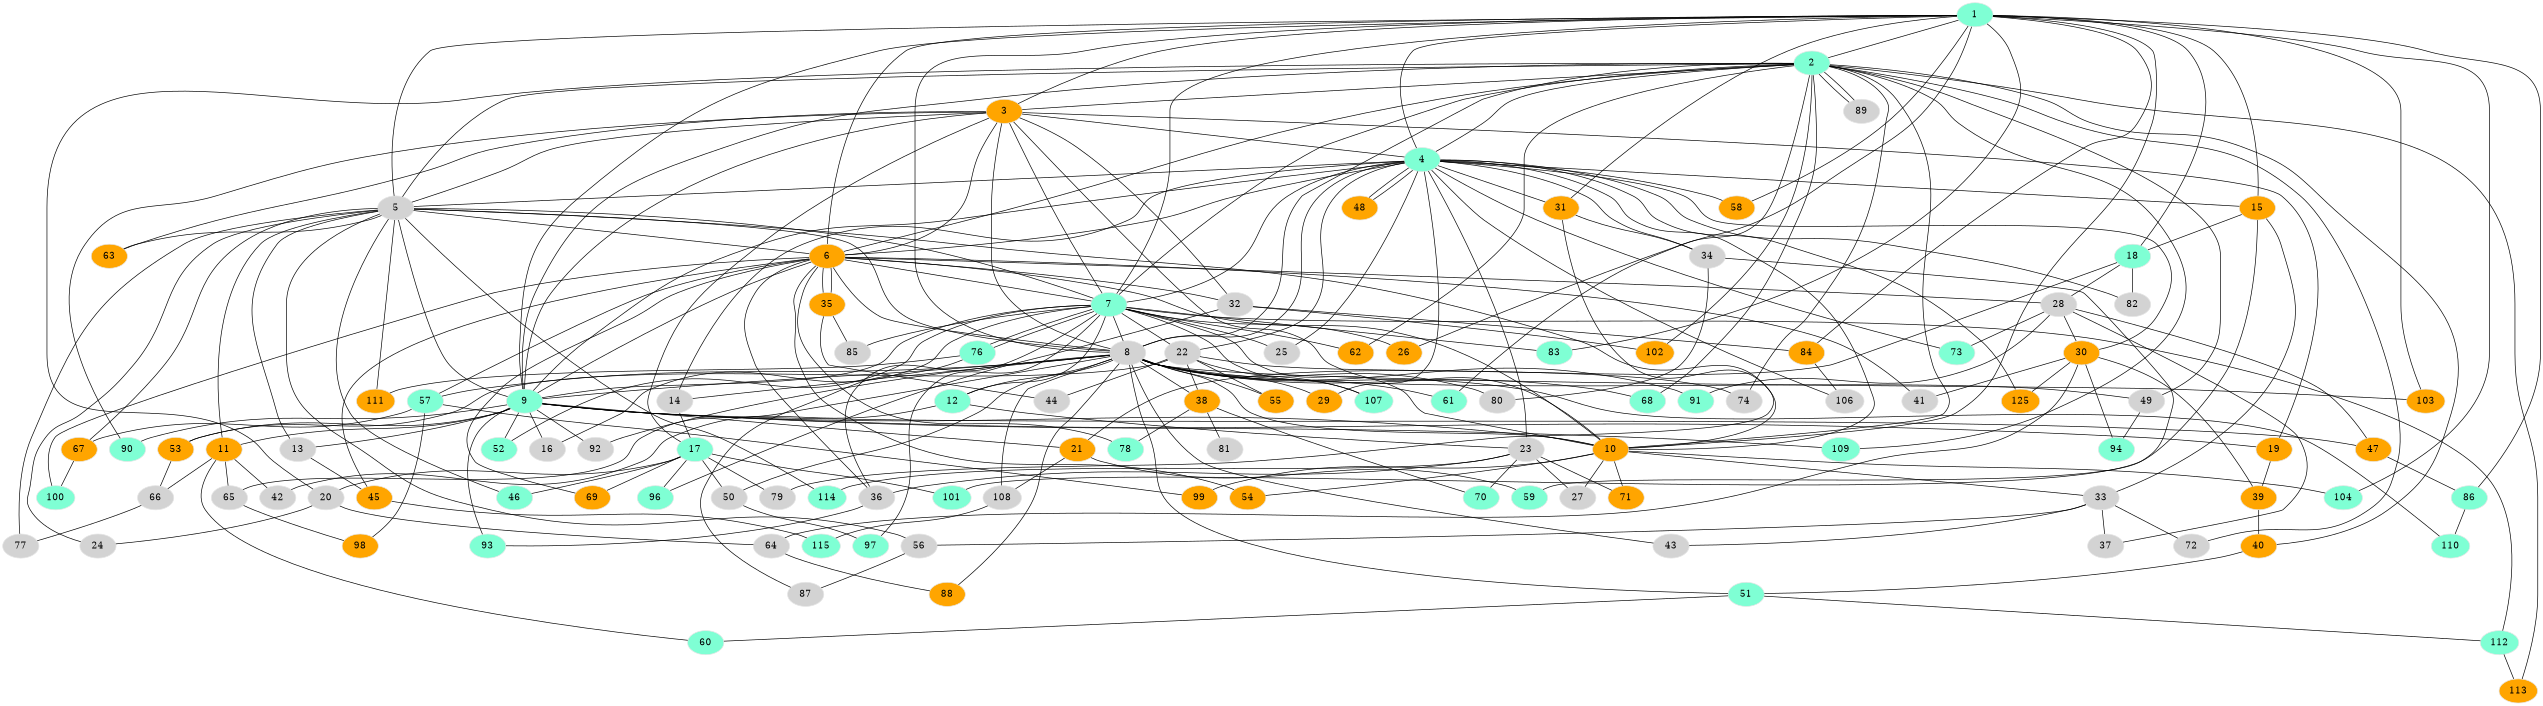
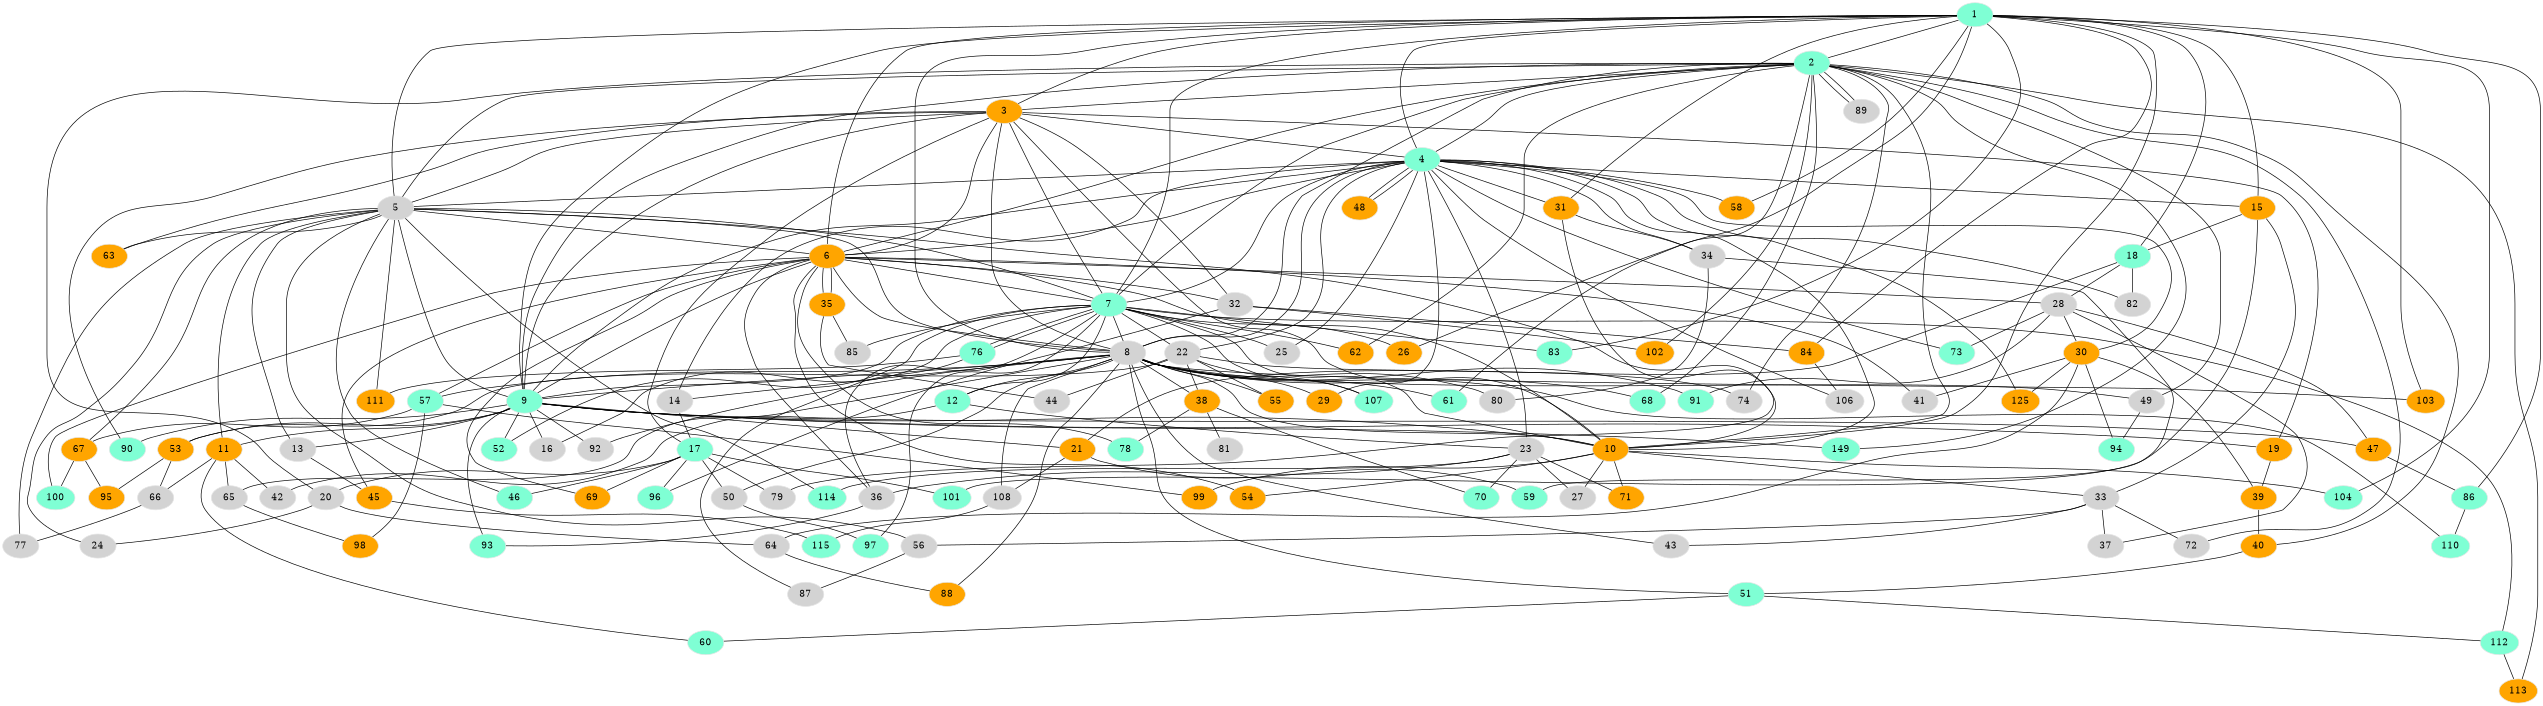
(1841, 449) -> (1841, 449)
none -> (107, 498)
